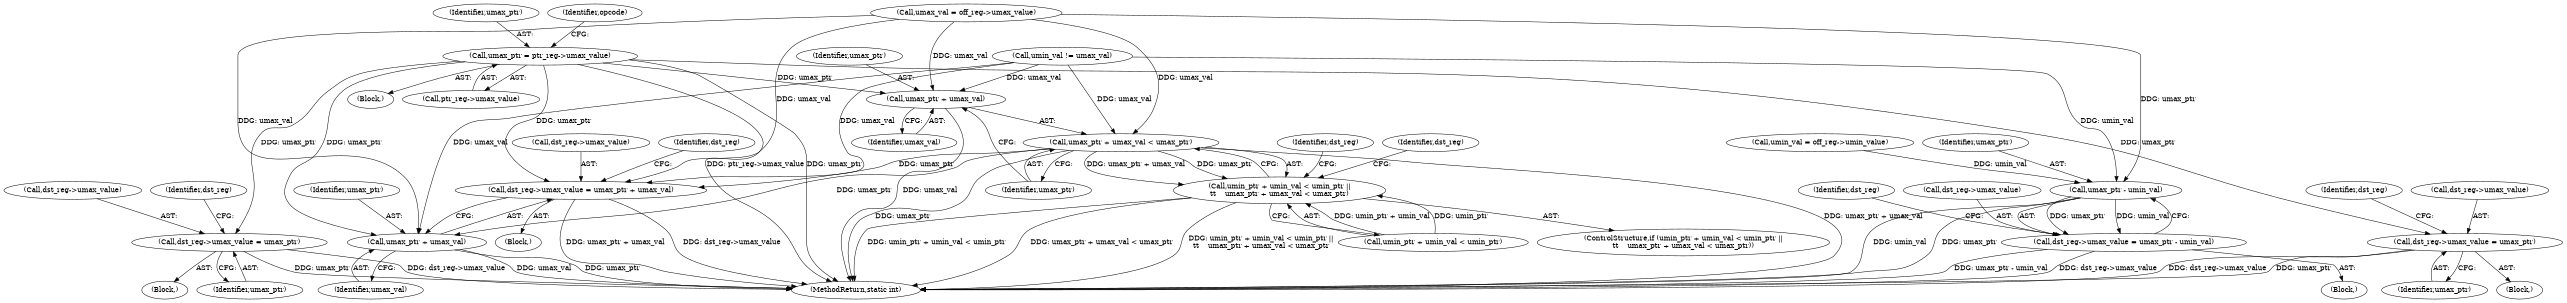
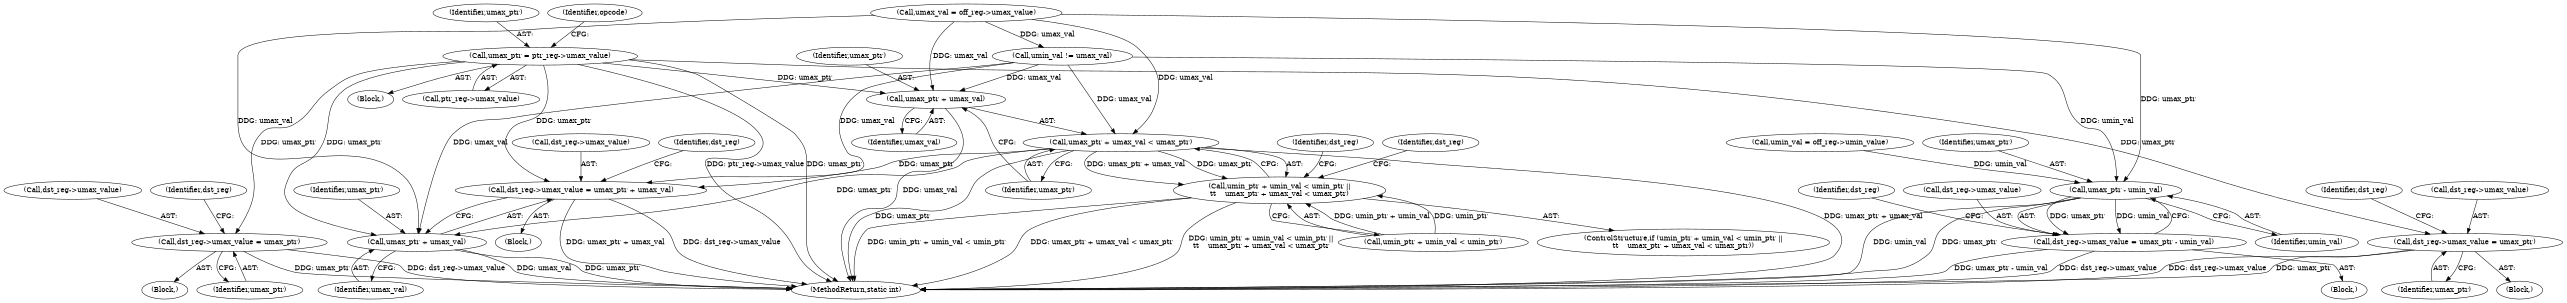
(776, 111) -> (1012, 34)
none -> (2307, 242)
